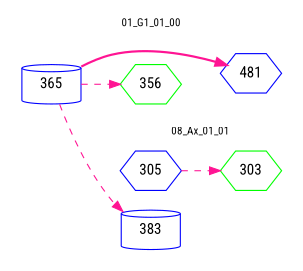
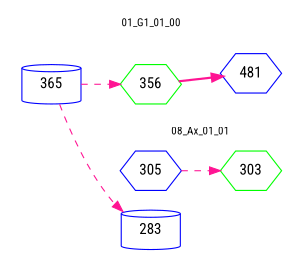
(148, 51) -> (195, 79)
(151, 230) -> (151, 230)
